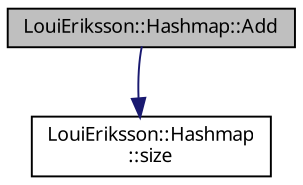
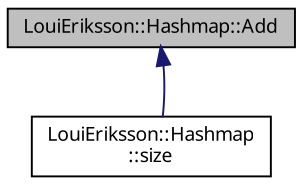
(139, 72) -> (164, 92)
